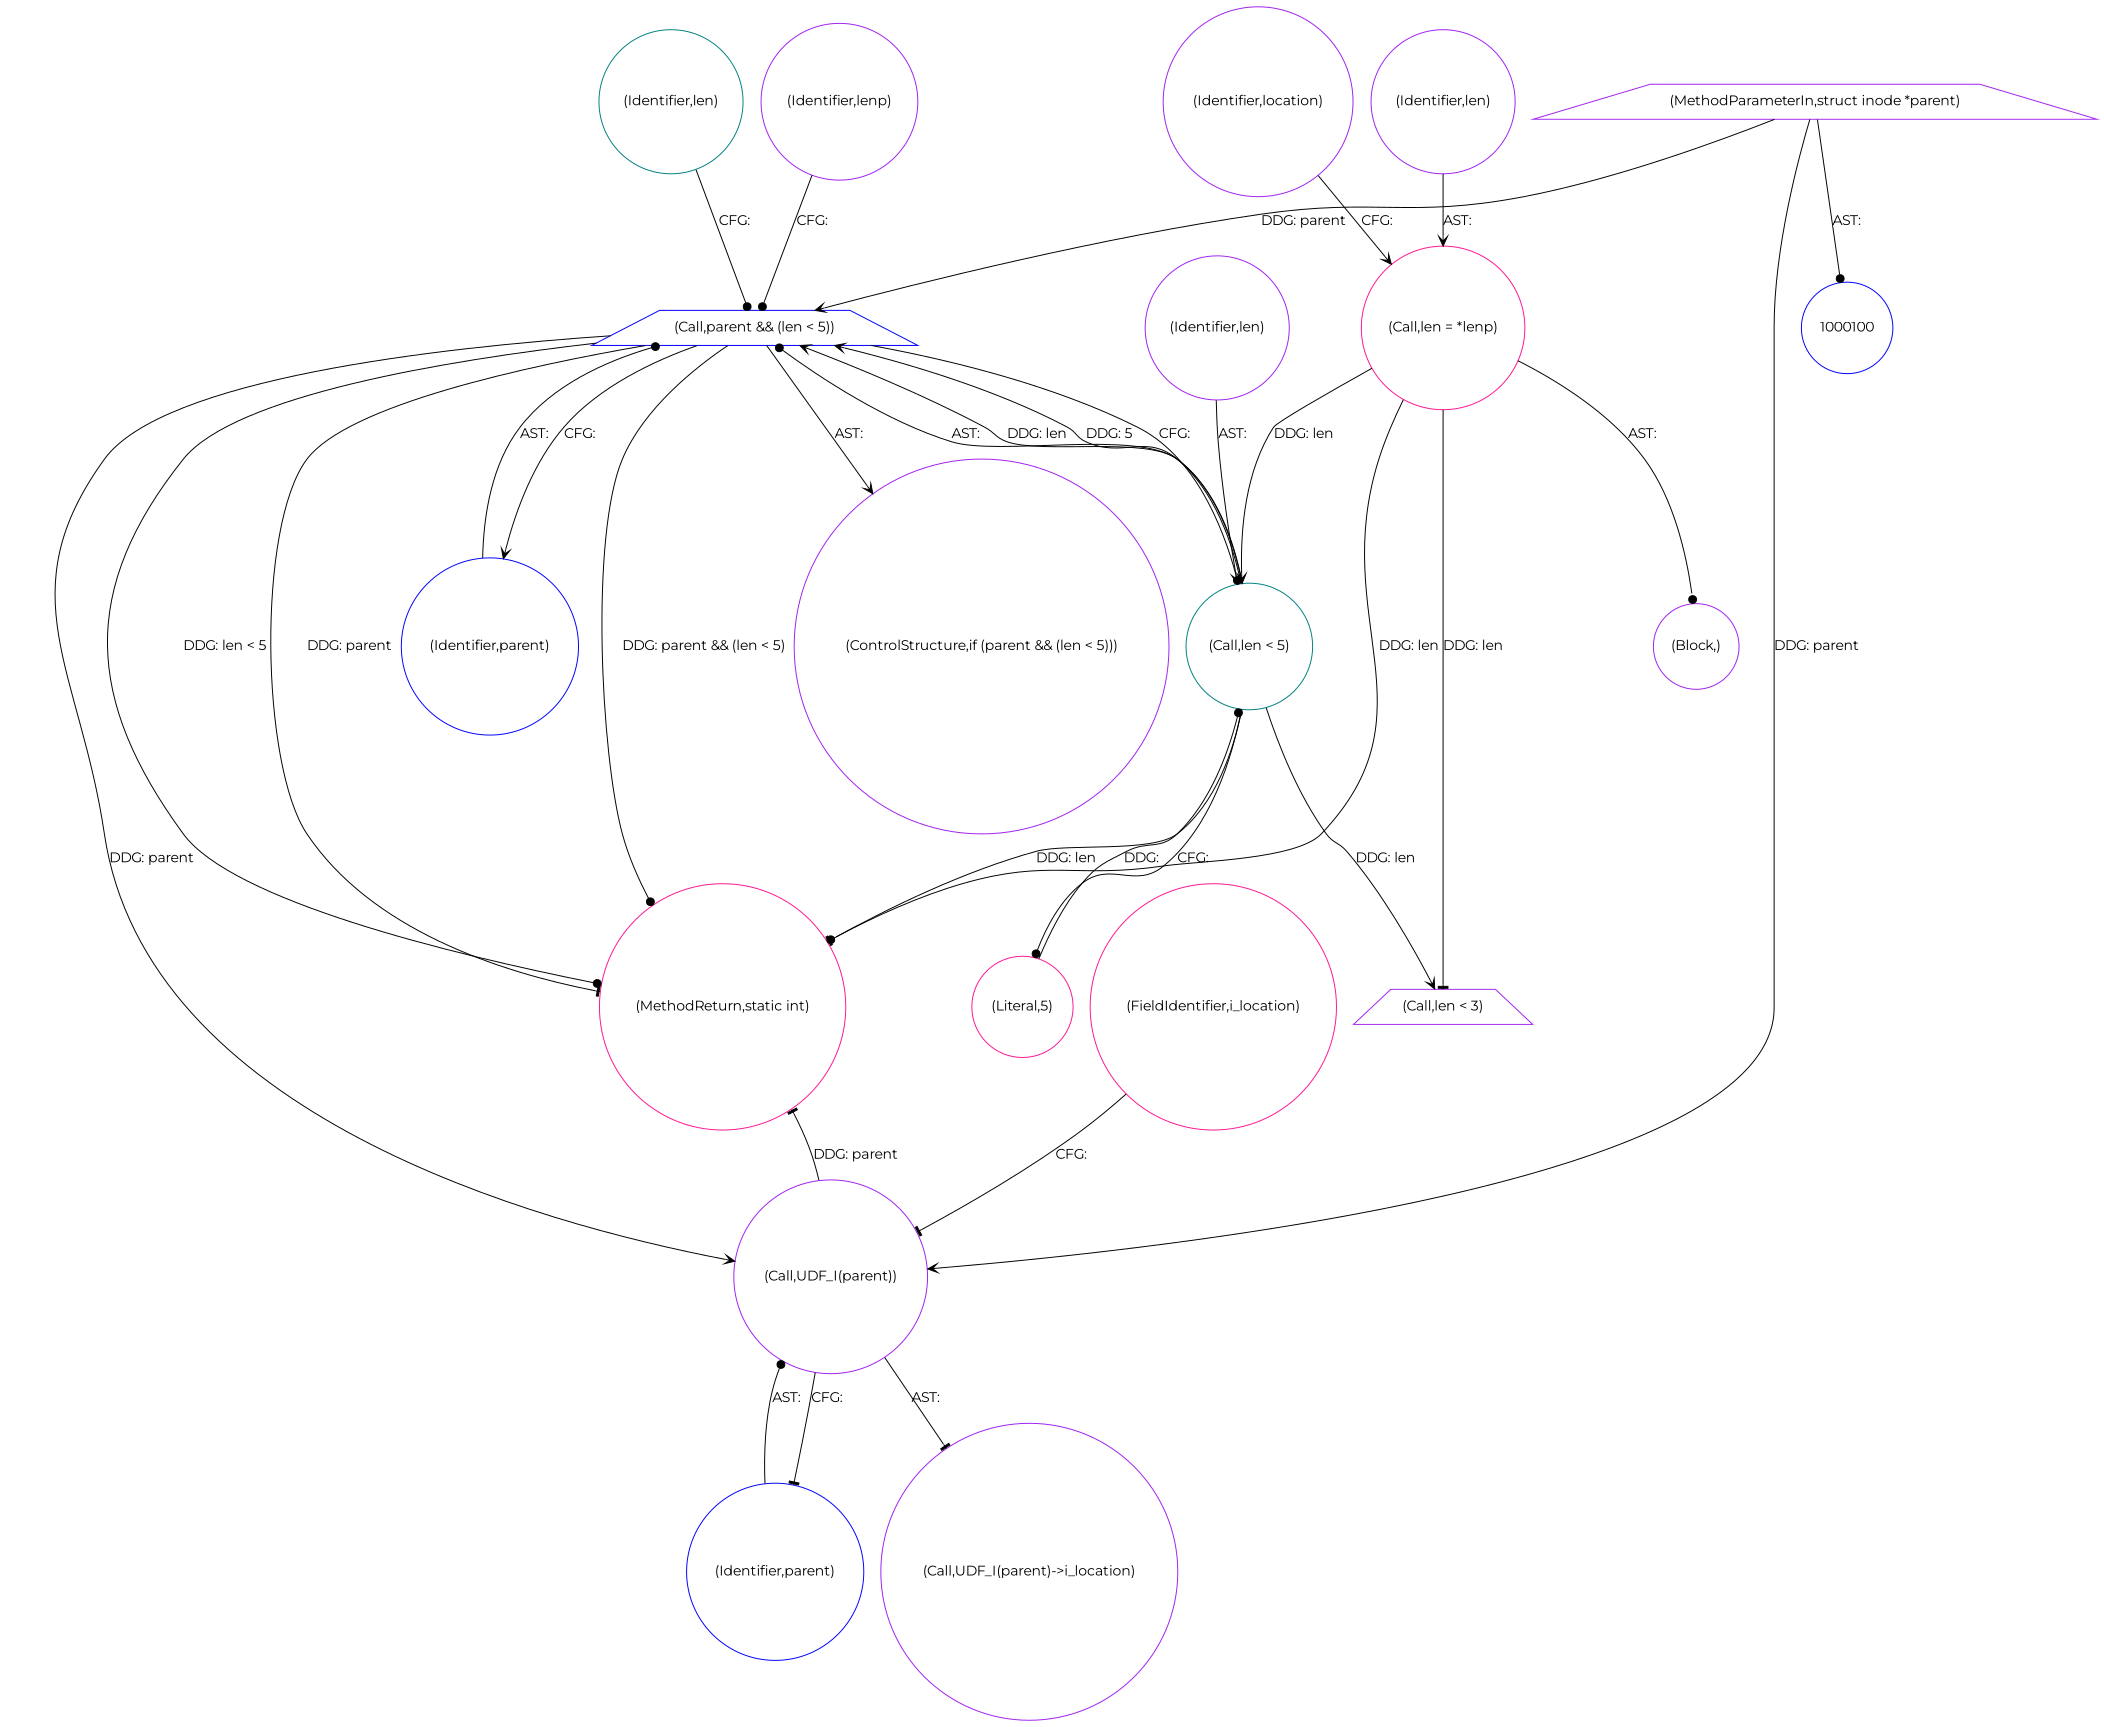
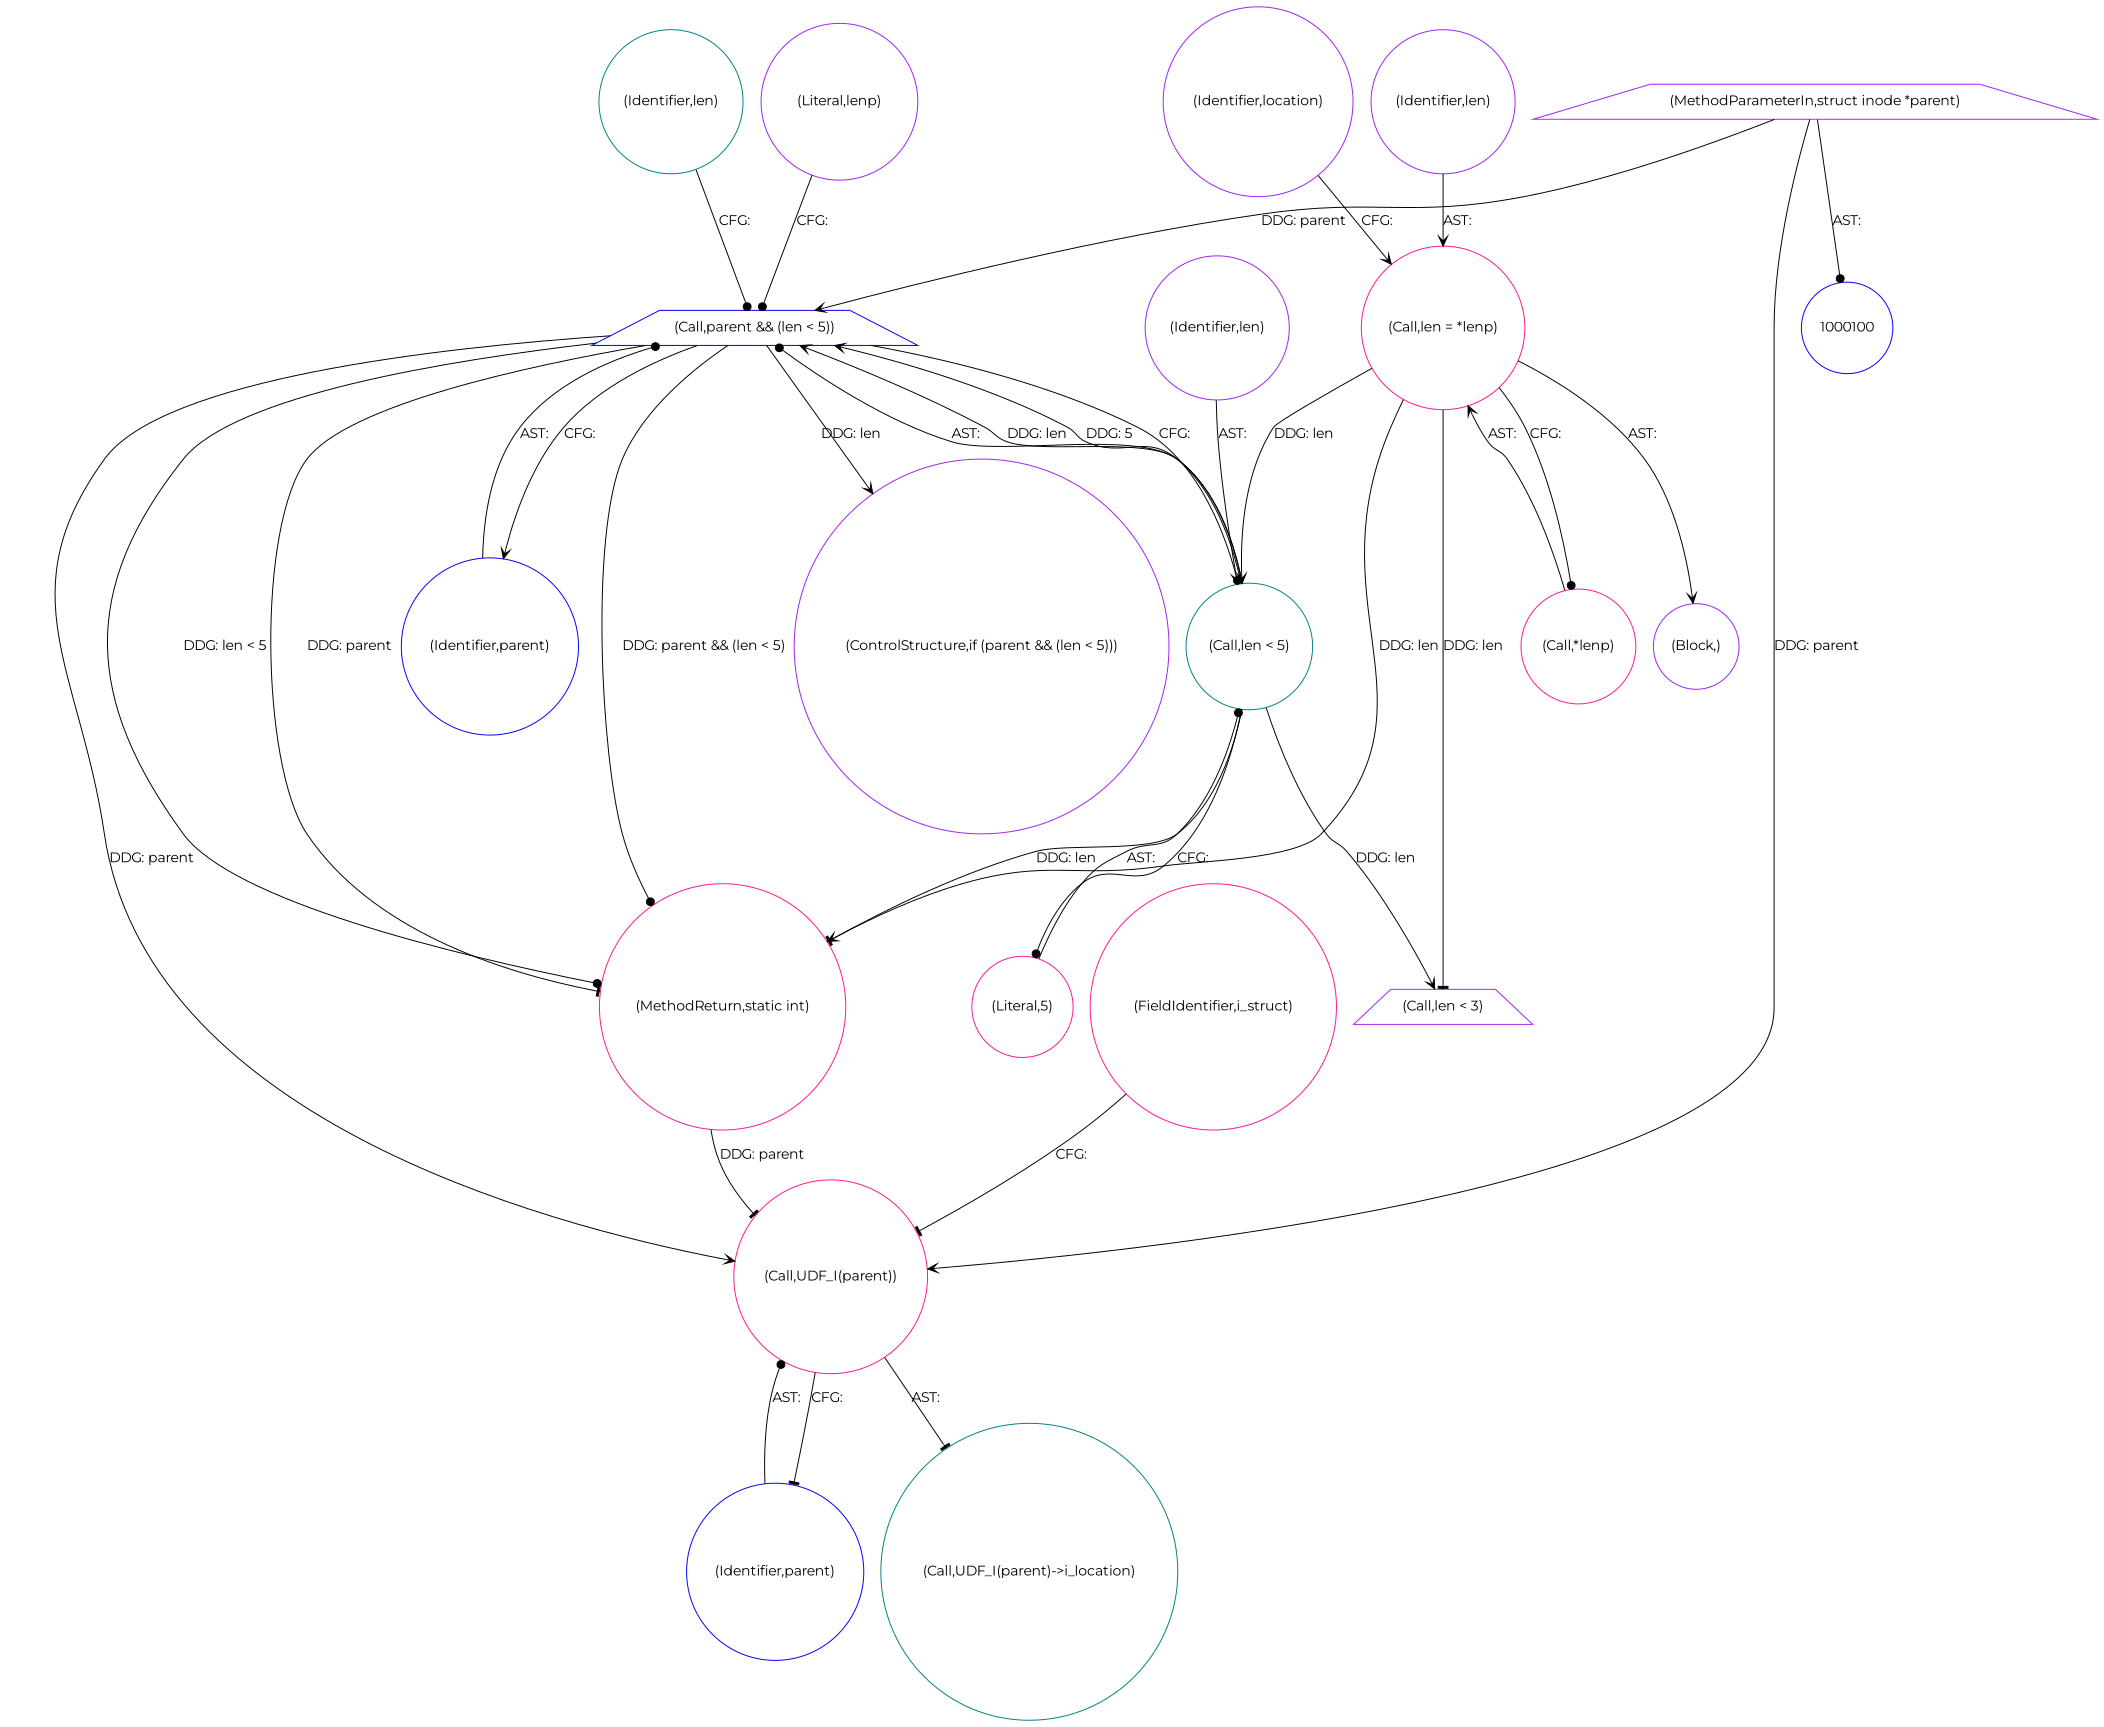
(839, 102) -> (839, 102)
(851, 434) -> (851, 434)
(1639, 452) -> (1639, 452)
none -> (1578, 646)
(1301, 845) -> (1301, 845)
(1143, 859) -> (1143, 859)
(1213, 1007) -> (1213, 1007)
(809, 1146) -> (725, 1174)
(831, 1277) -> (831, 1277)
(1029, 1572) -> (1029, 1572)
